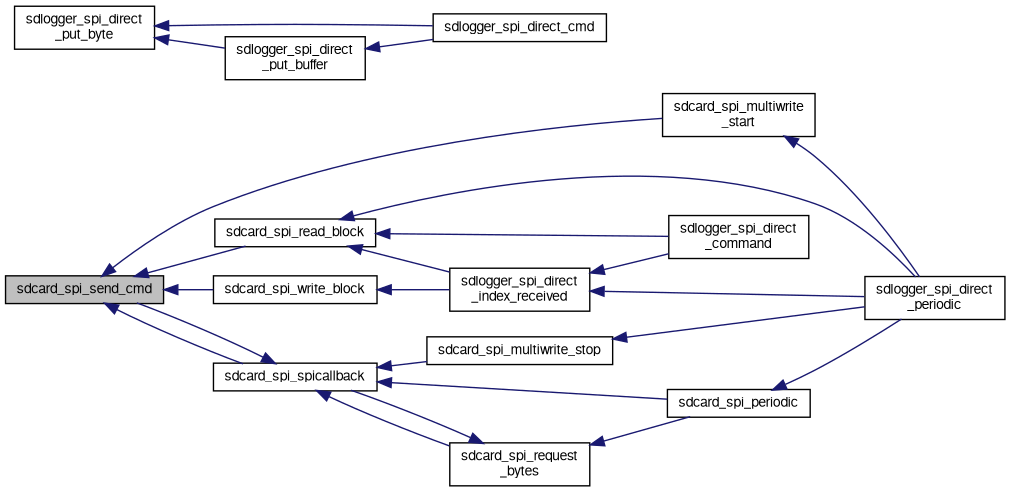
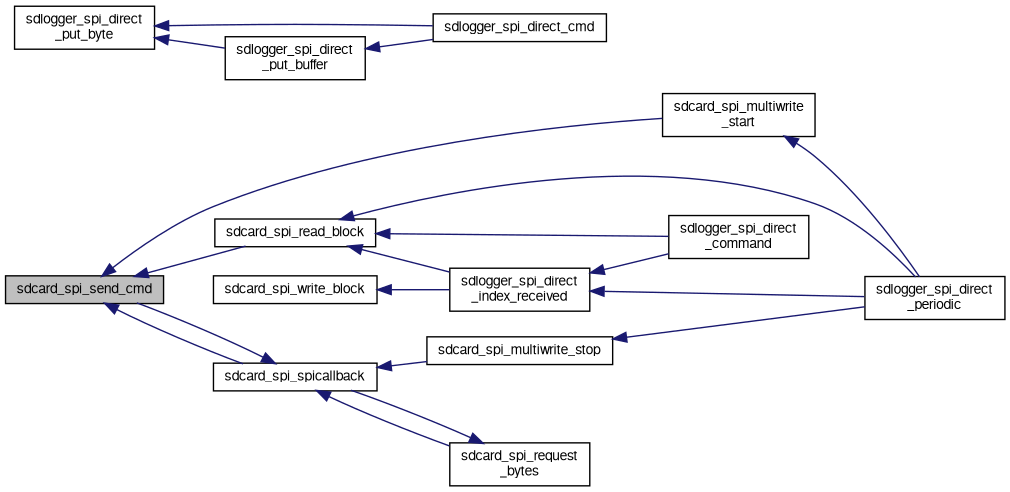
(196, 290) -> none
(739, 403) -> none
